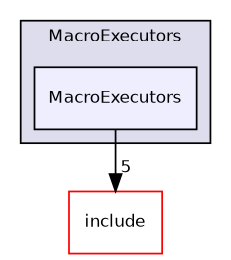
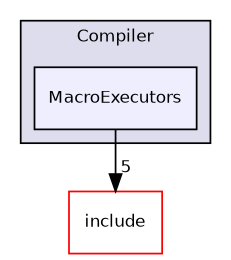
(116, 37) -> (116, 37)
